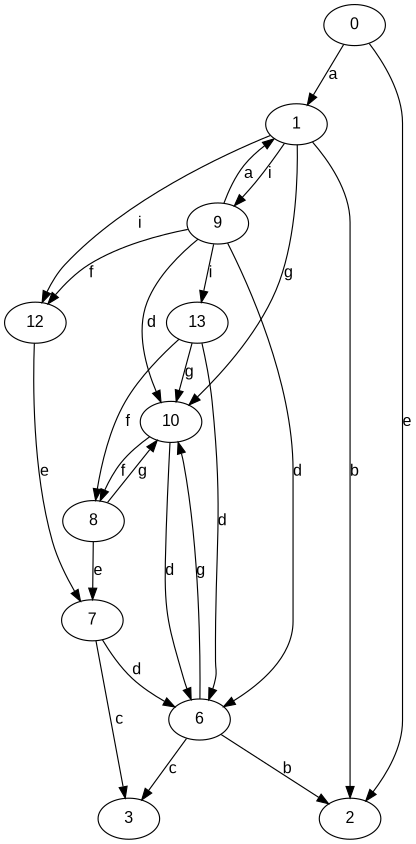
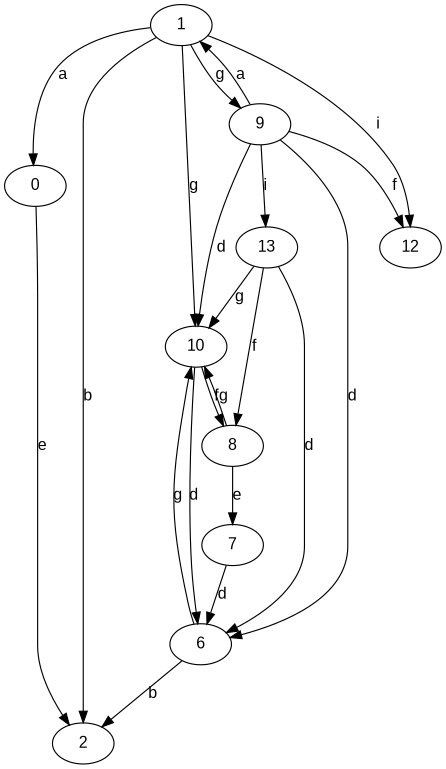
(329, 70) -> (61, 63)
(270, 174) -> (220, 75)
(39, 470) -> none
(129, 819) -> none
